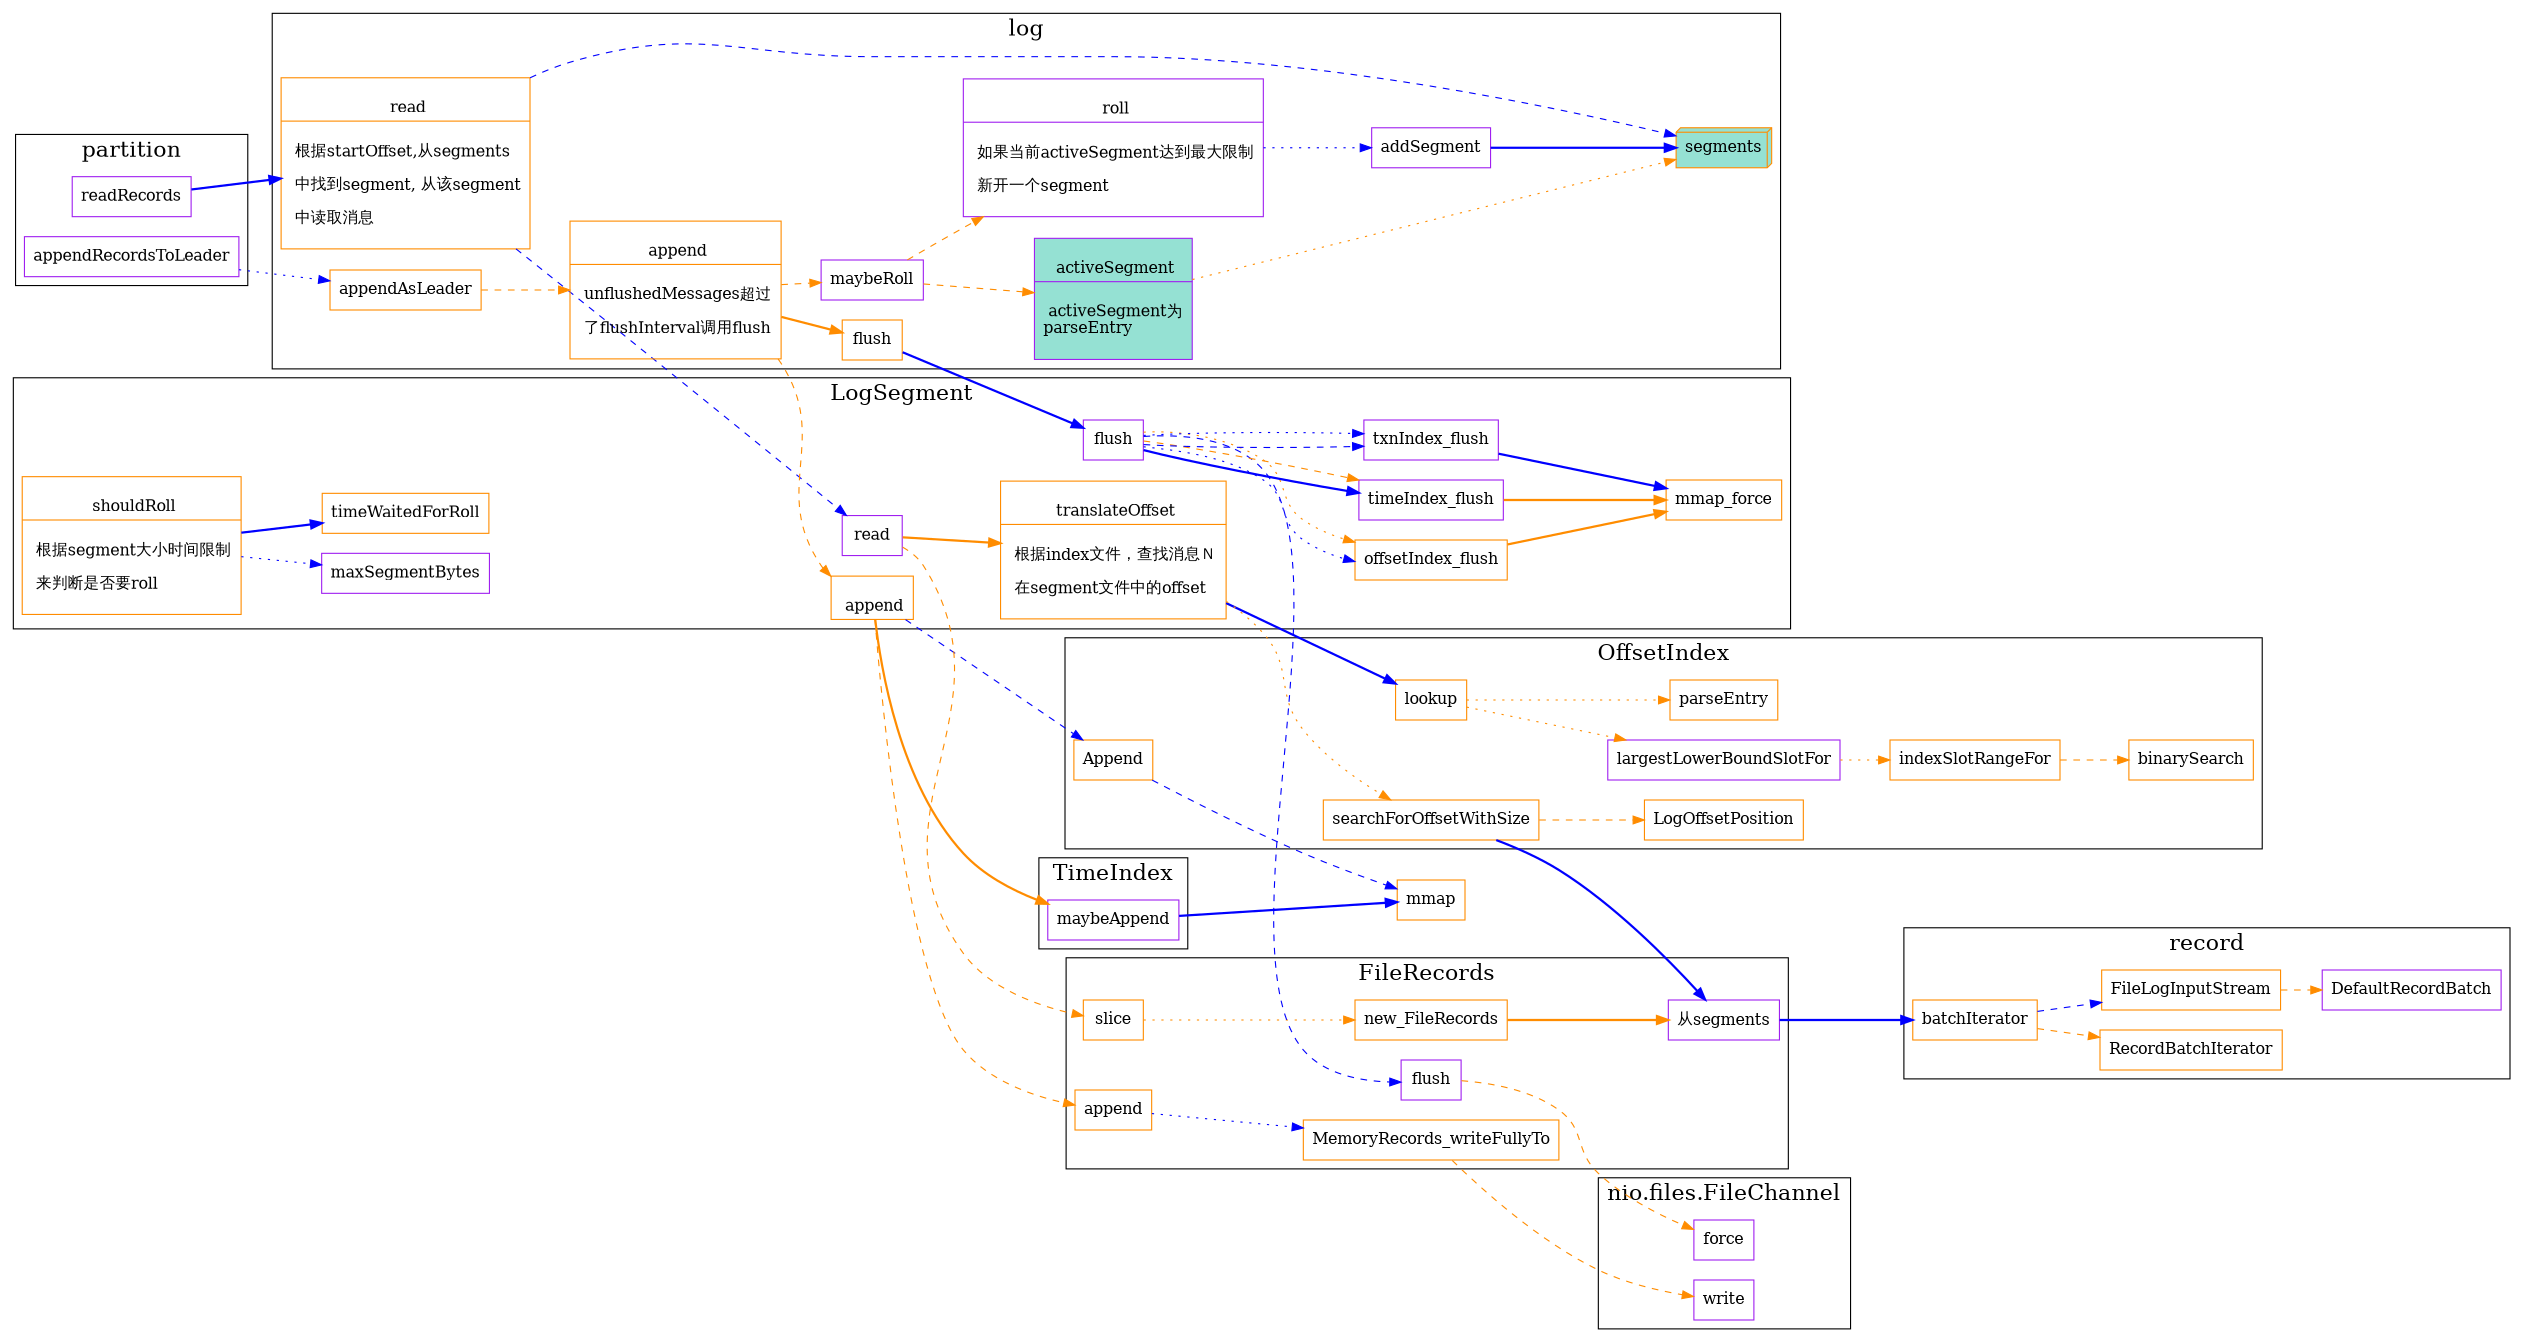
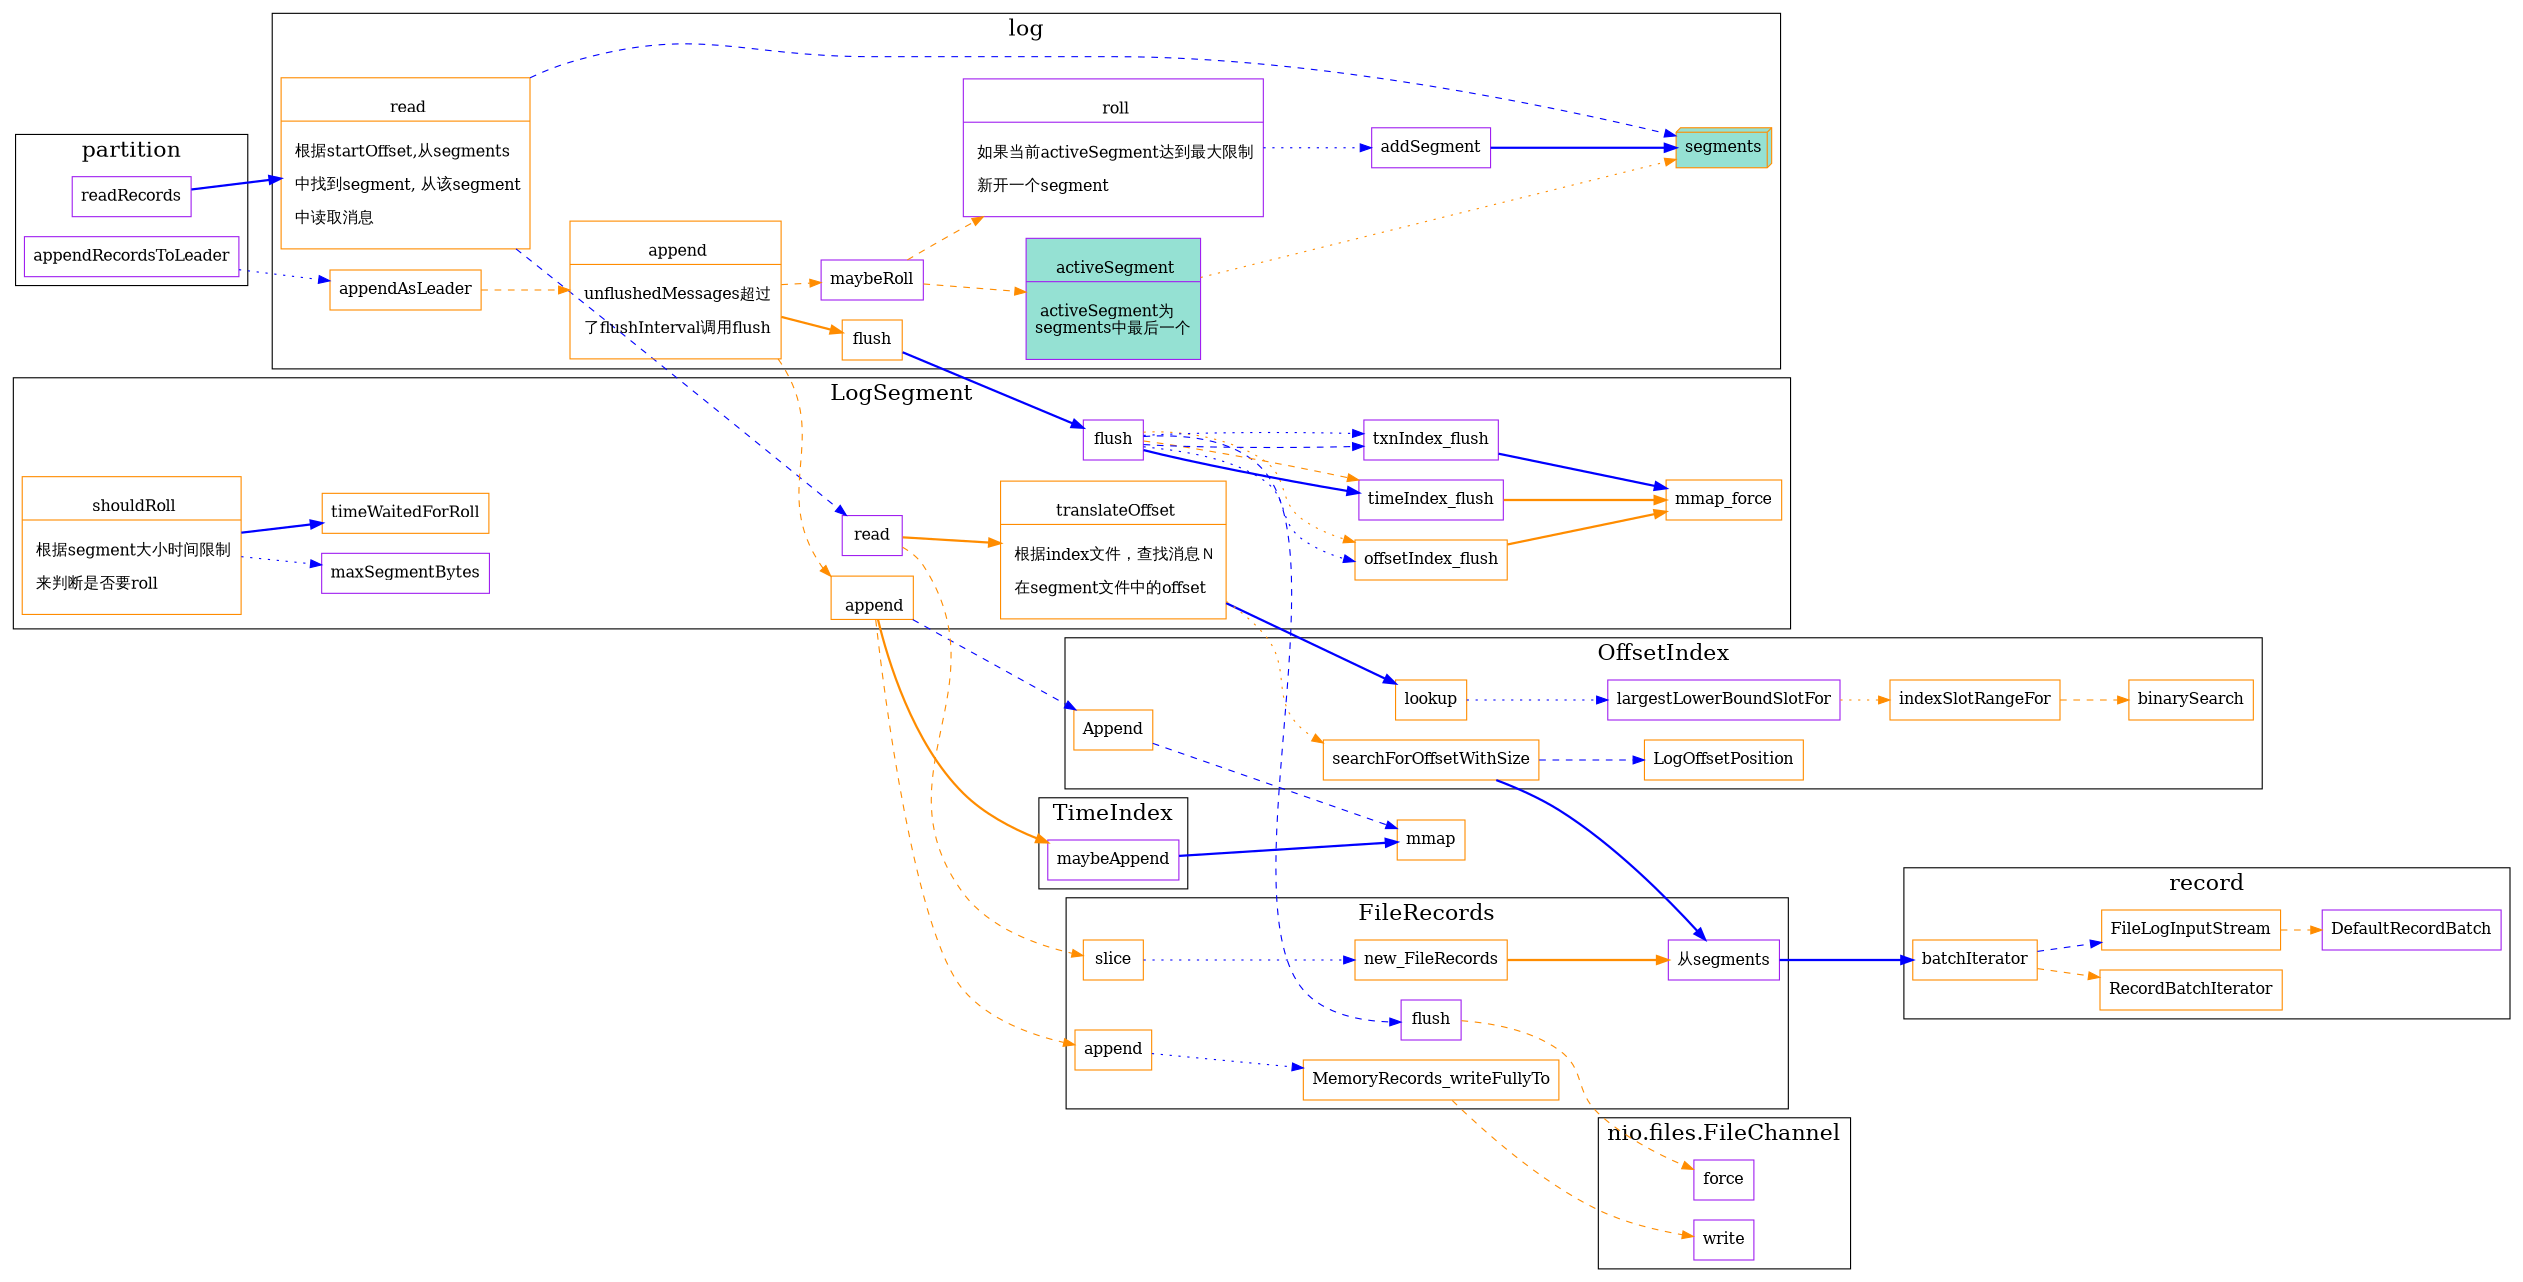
(1088, 328) -> (1113, 328)
(1724, 700) -> none
(1541, 722) -> (1532, 700)
(1586, 820) -> (1586, 760)
(1244, 1020) -> (1244, 960)
